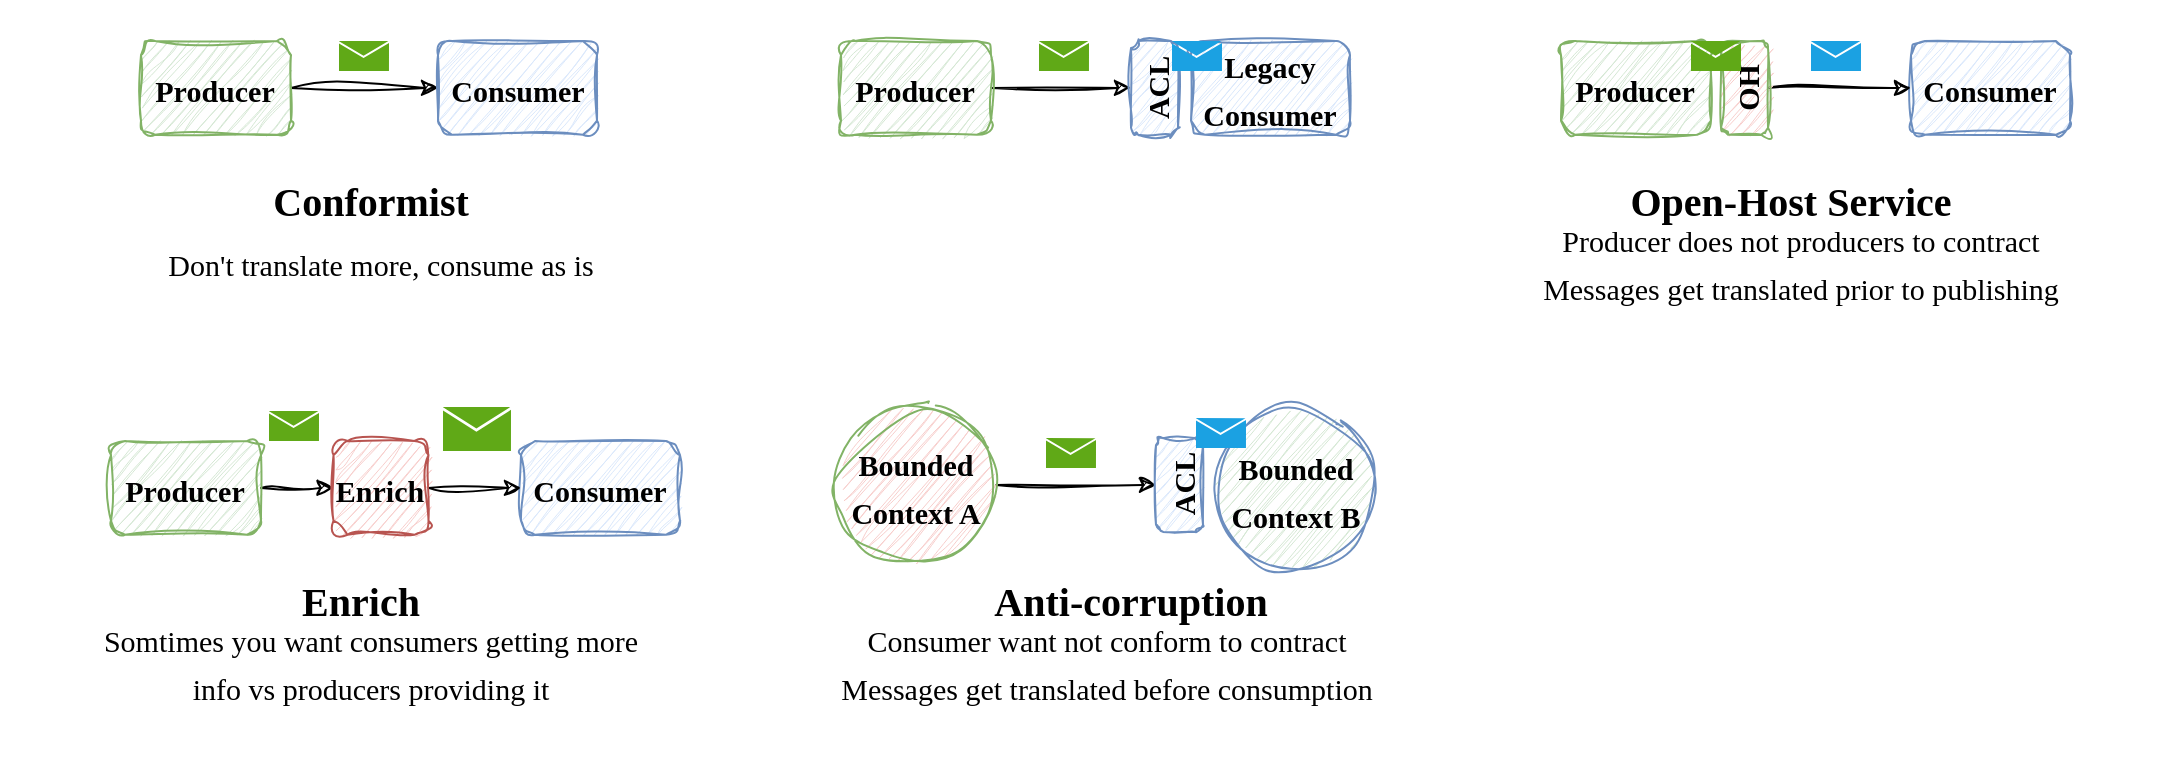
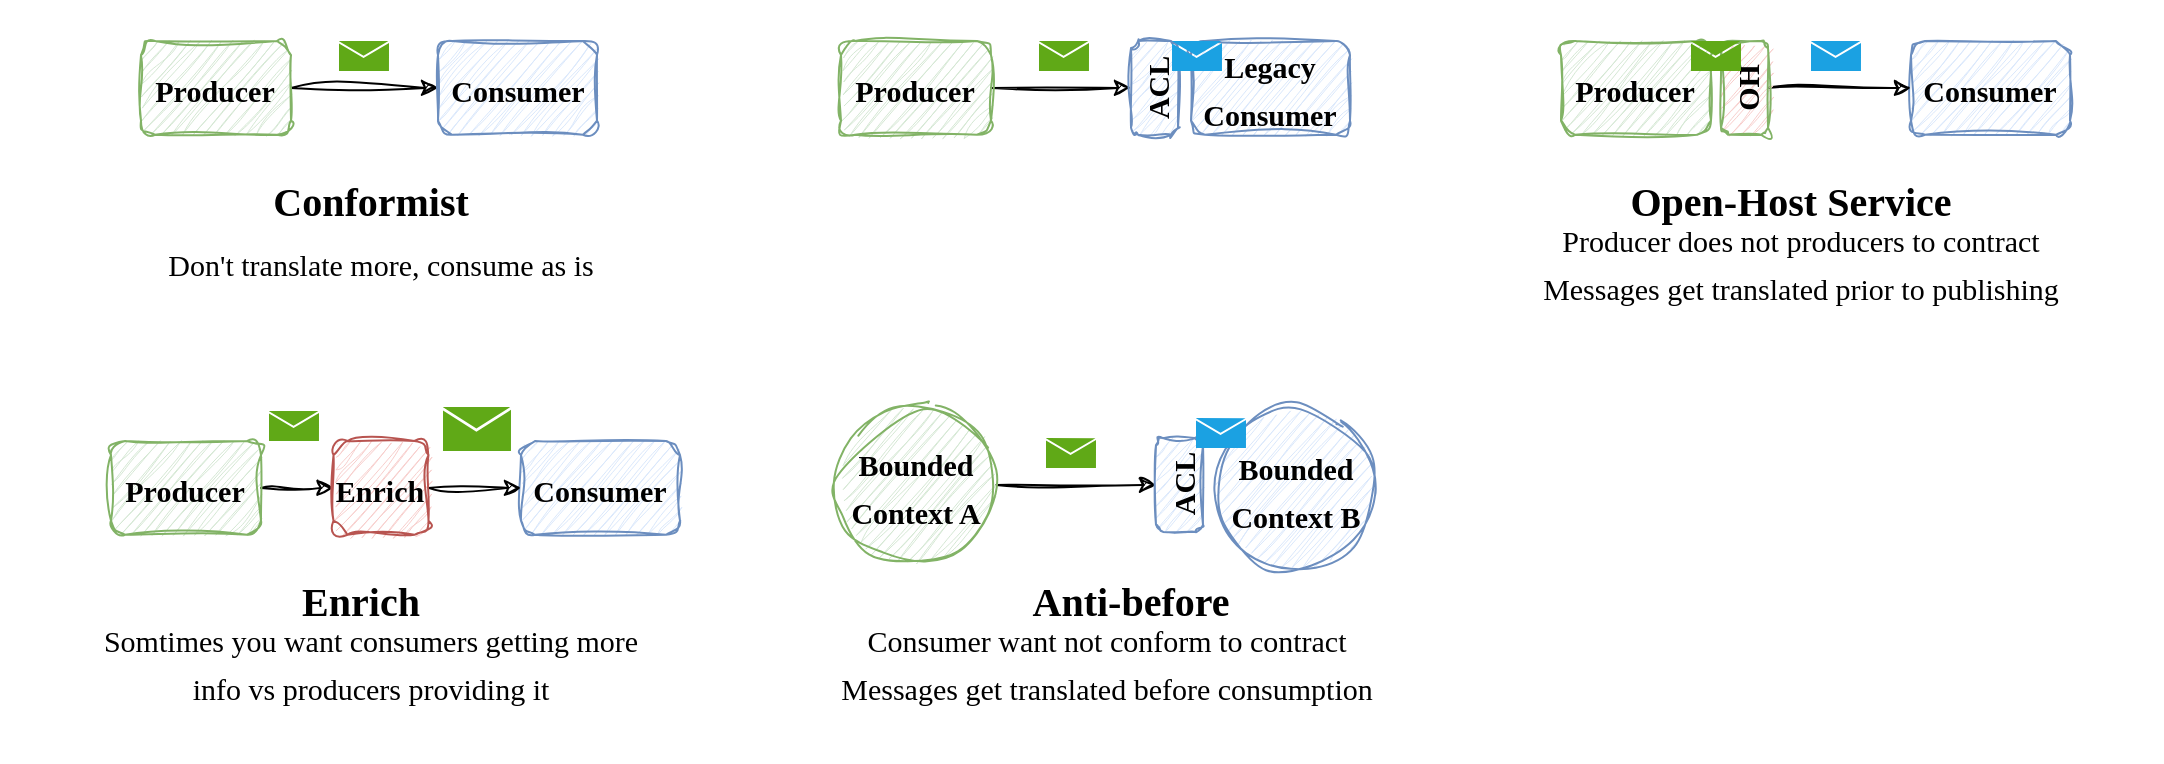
(916, 485) -> (916, 485)
(1296, 488) -> (1296, 488)
(1132, 601) -> (1132, 601)
